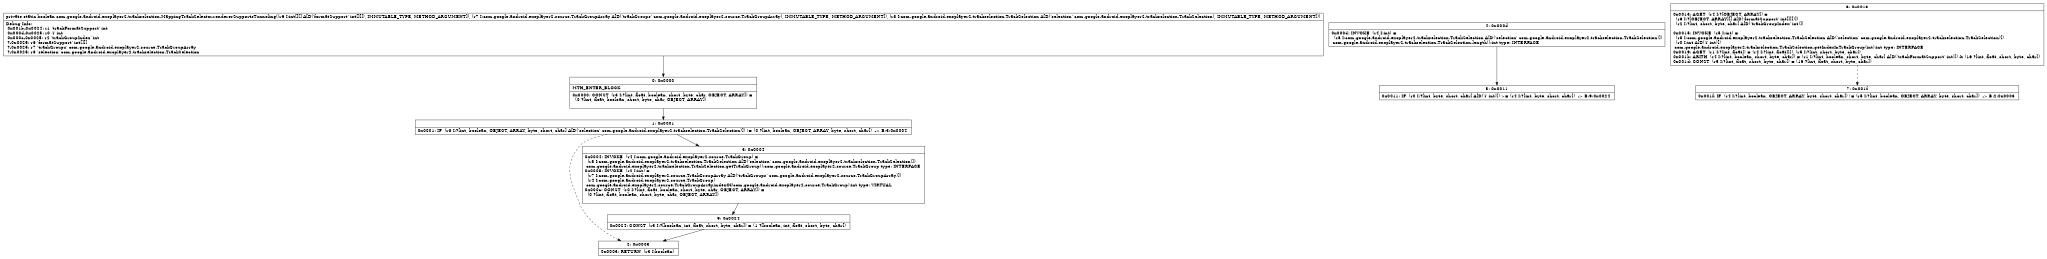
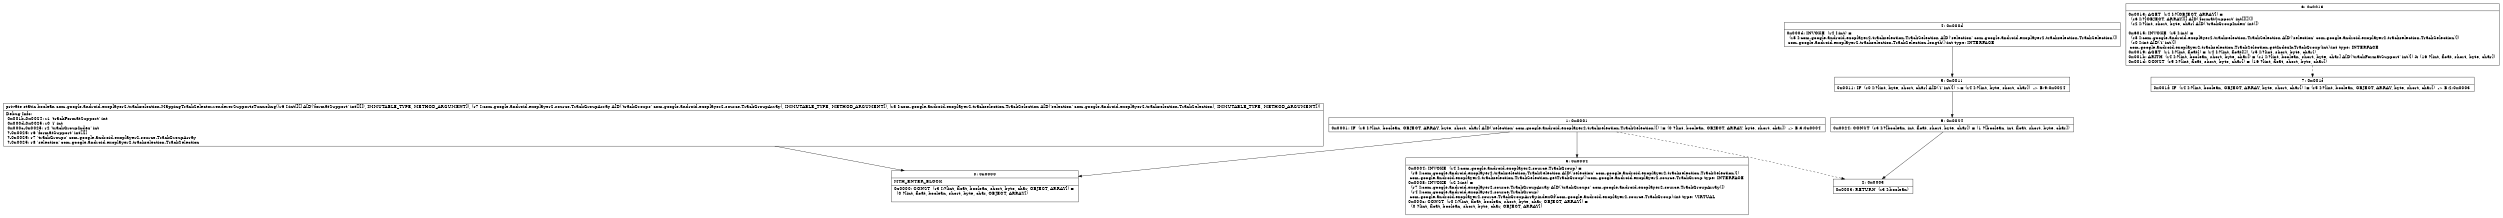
(1707, 33) -> (2162, 33)
(663, 113) -> (1296, 154)
(736, 208) -> (1952, 103)
